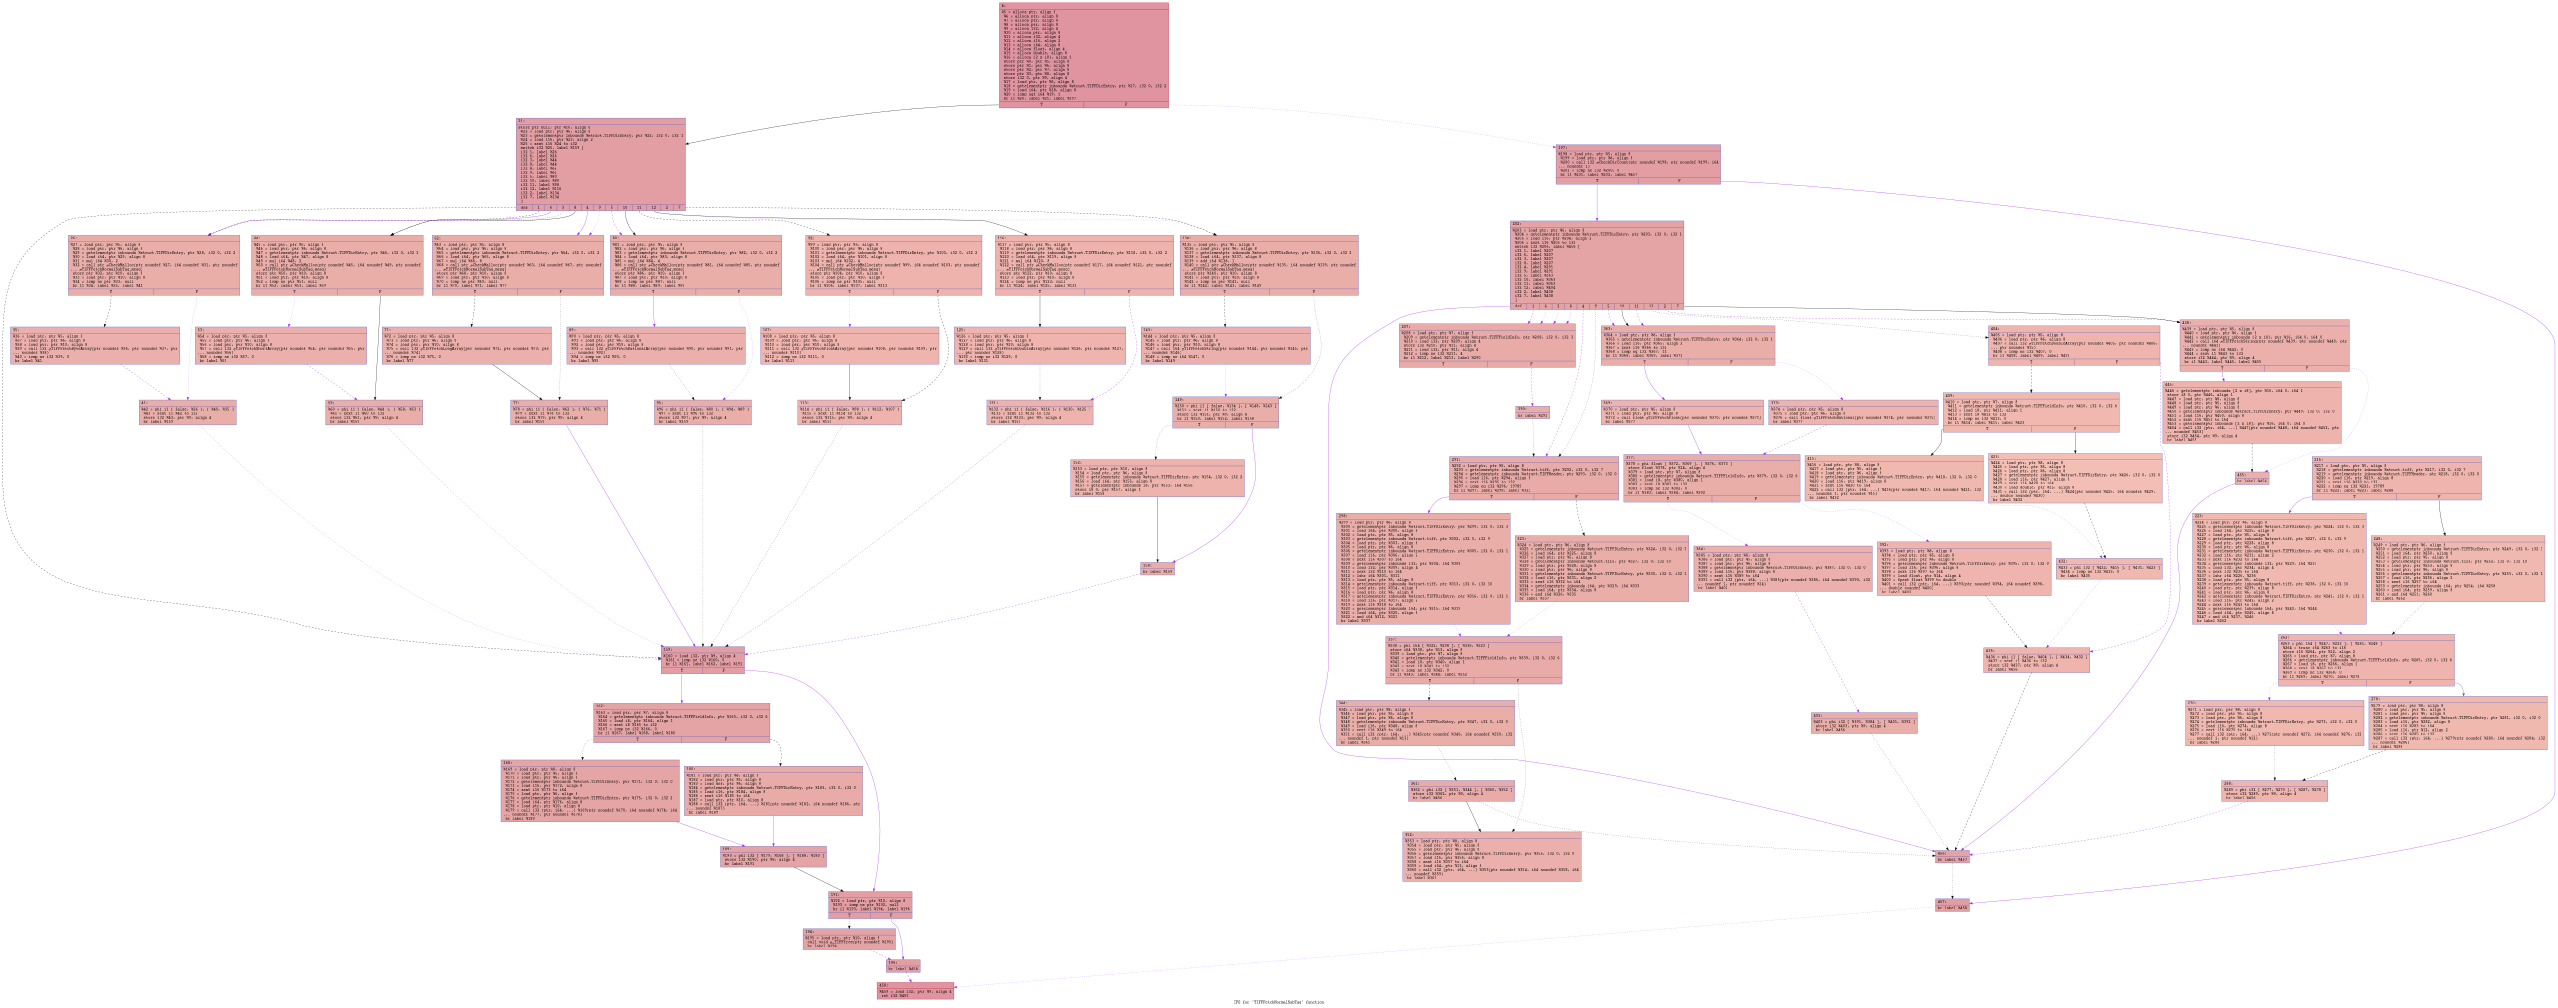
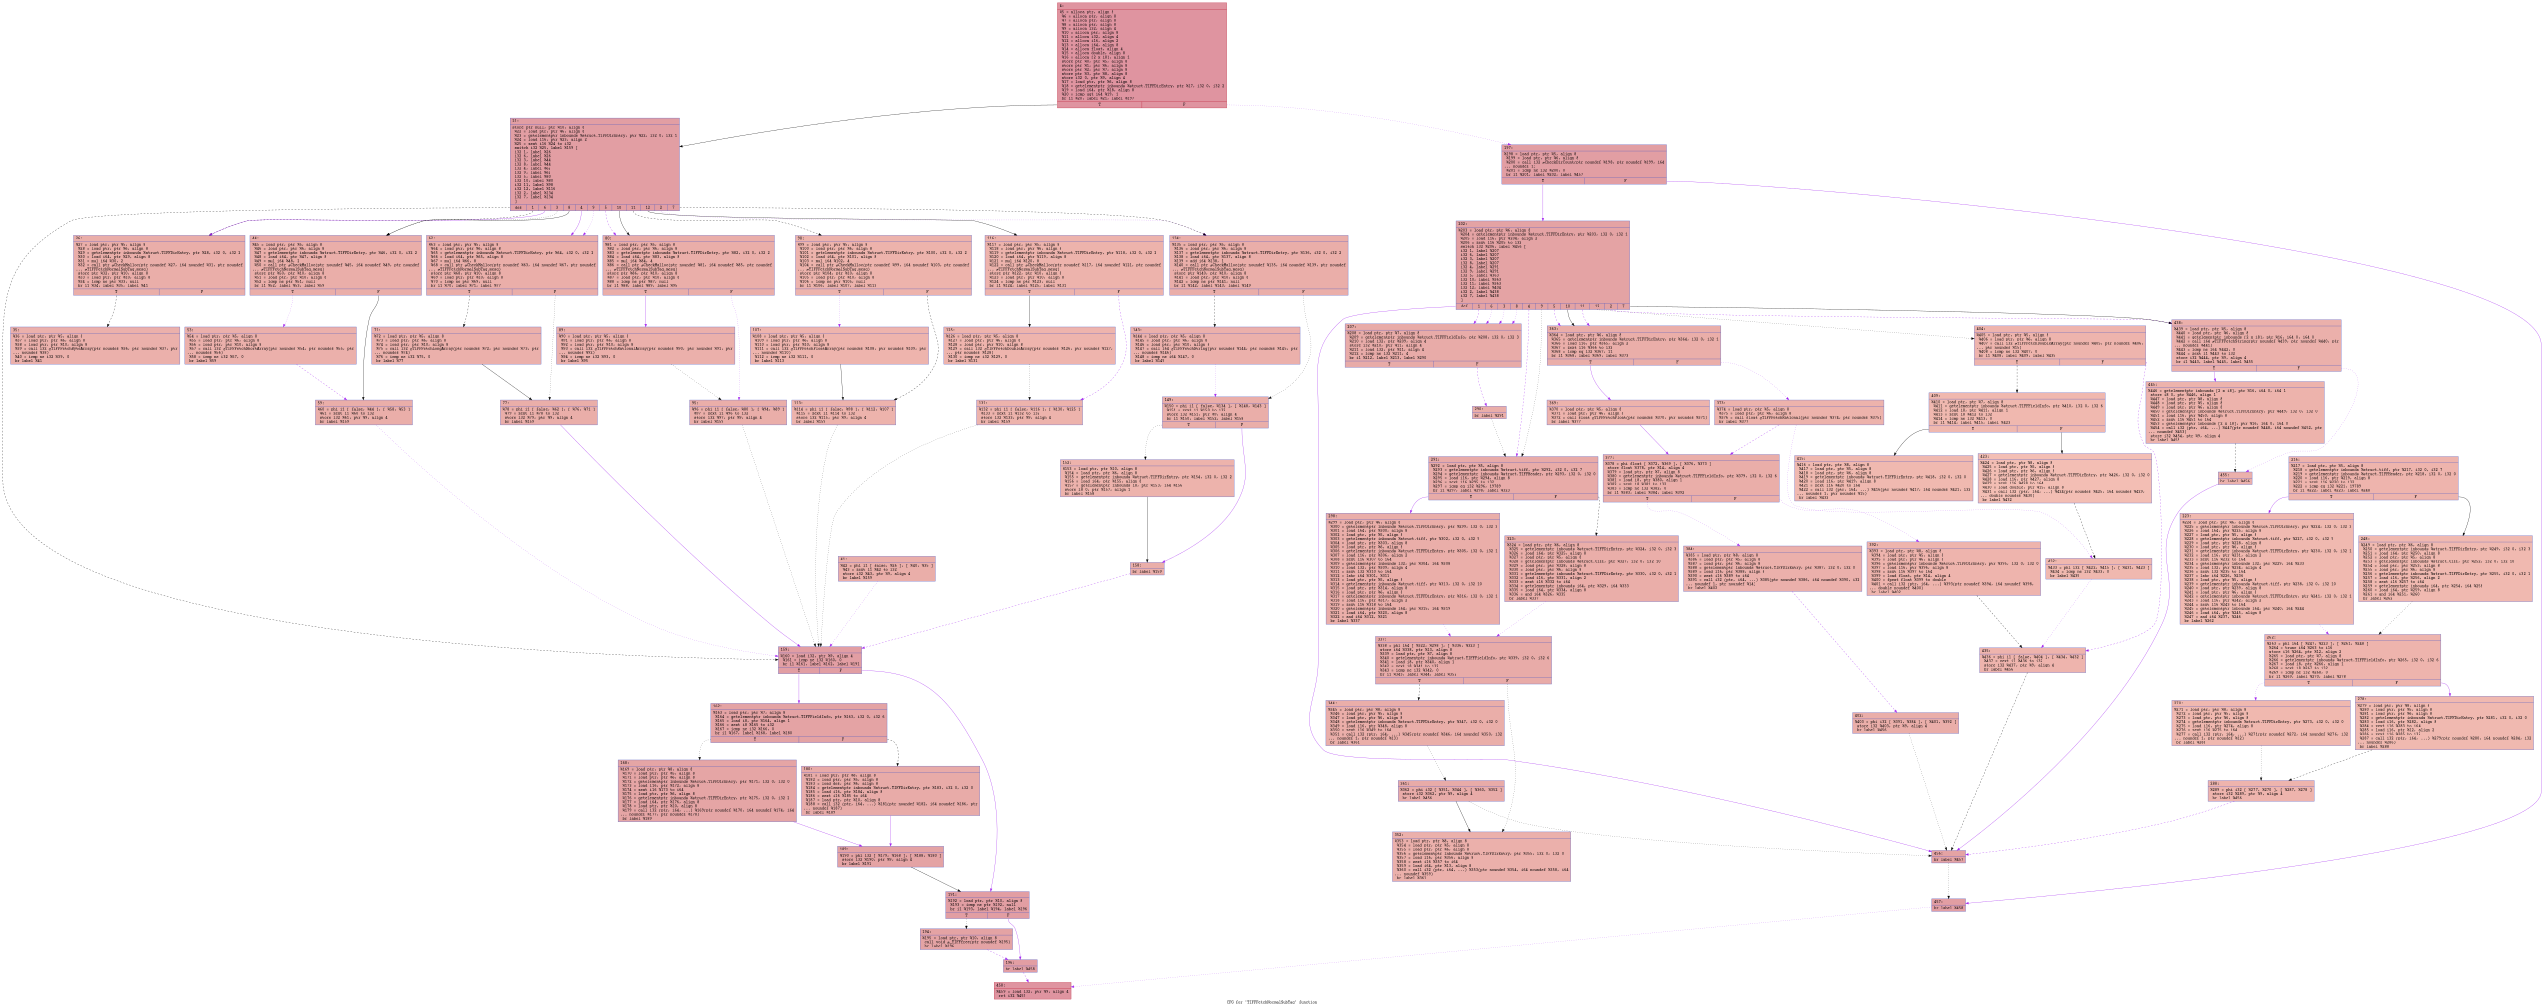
(190, 346) -> none
(145, 381) -> none
(2047, 510) -> (1910, 512)
